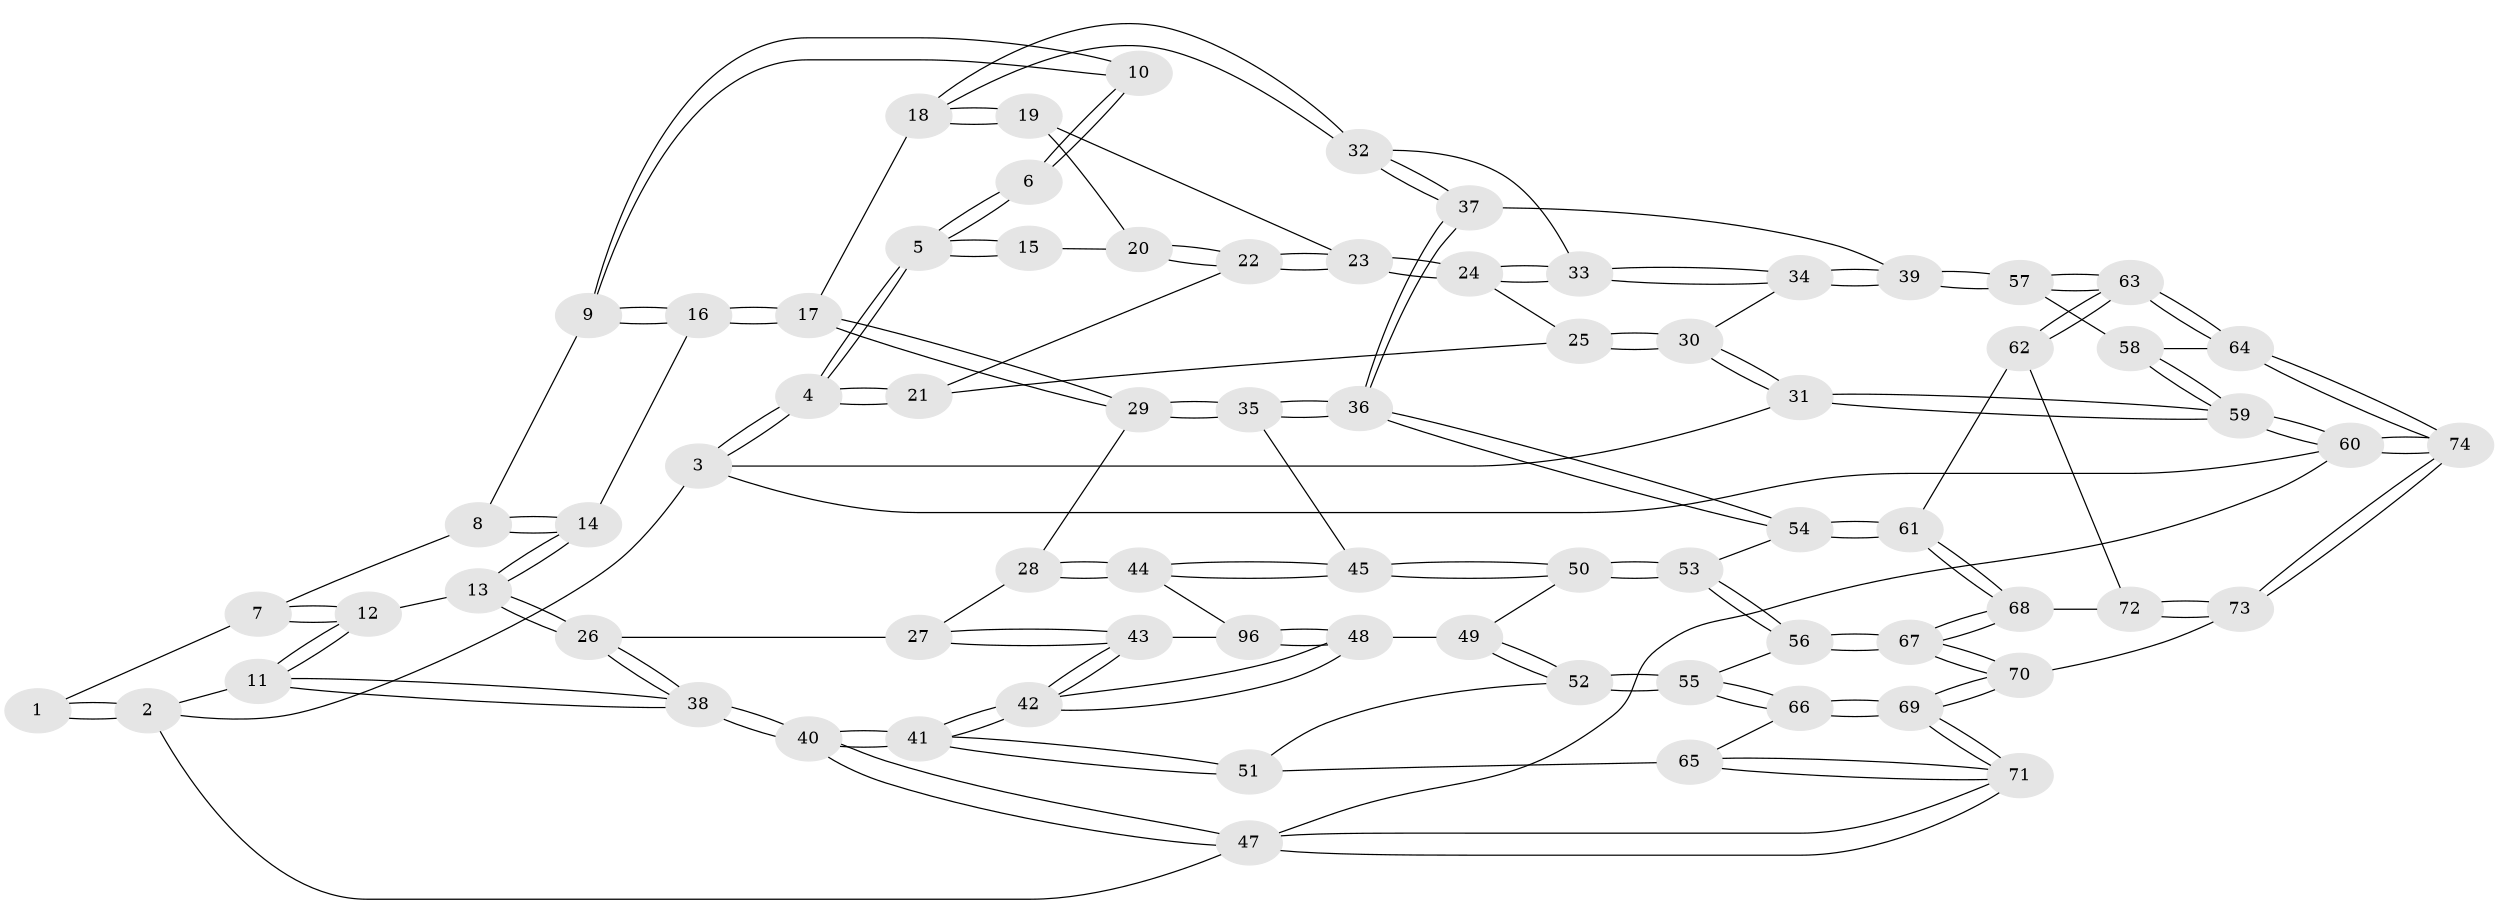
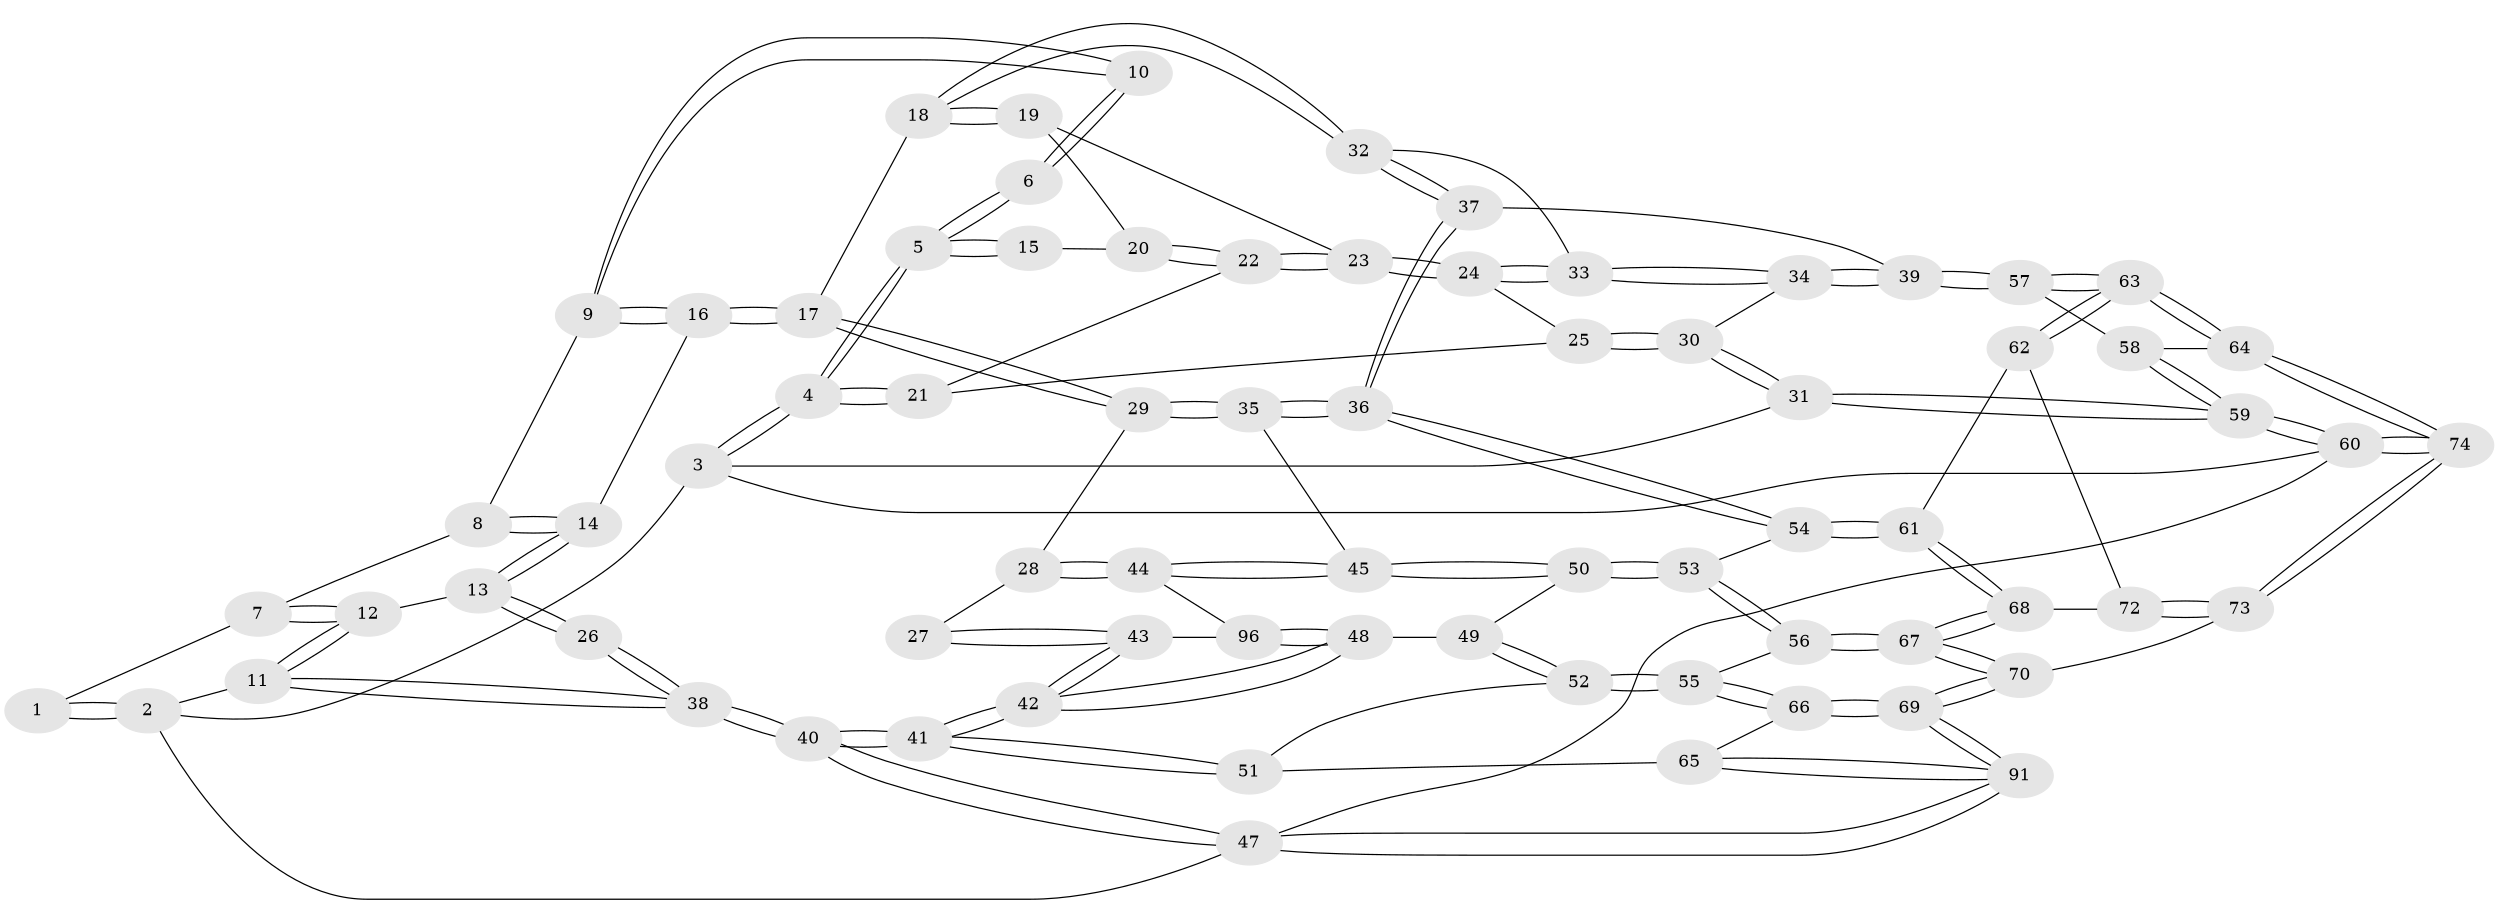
(754, 637) -> none
(2020, 776) -> (2020, 776)
